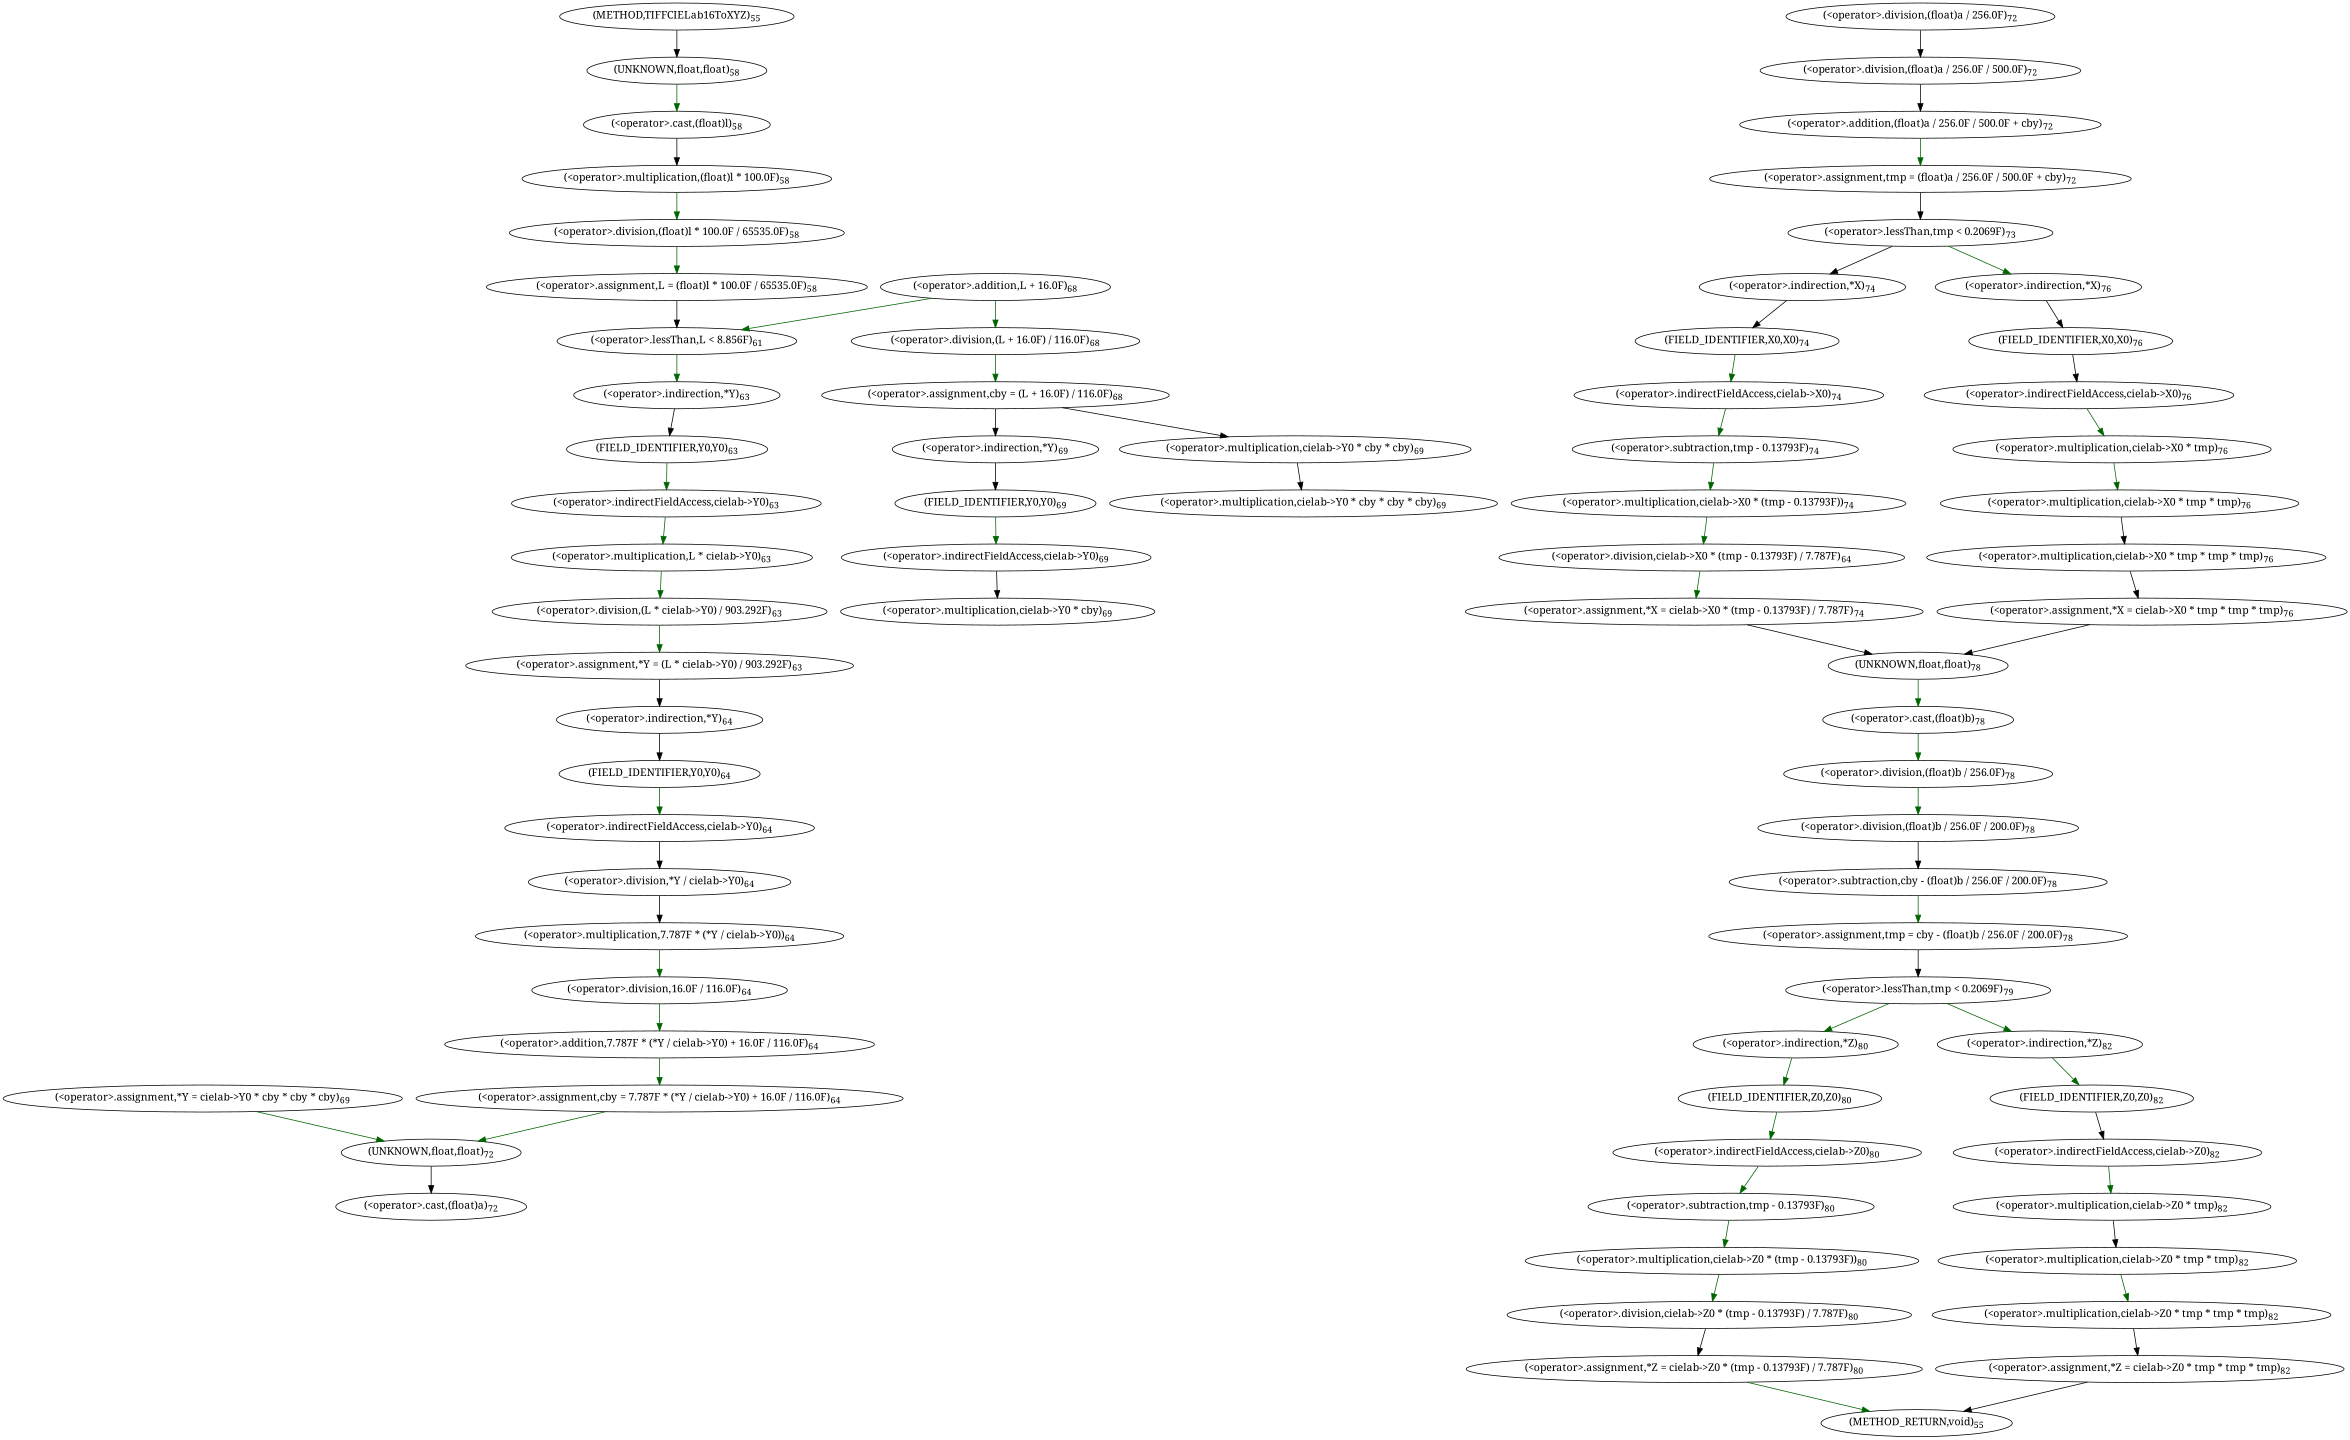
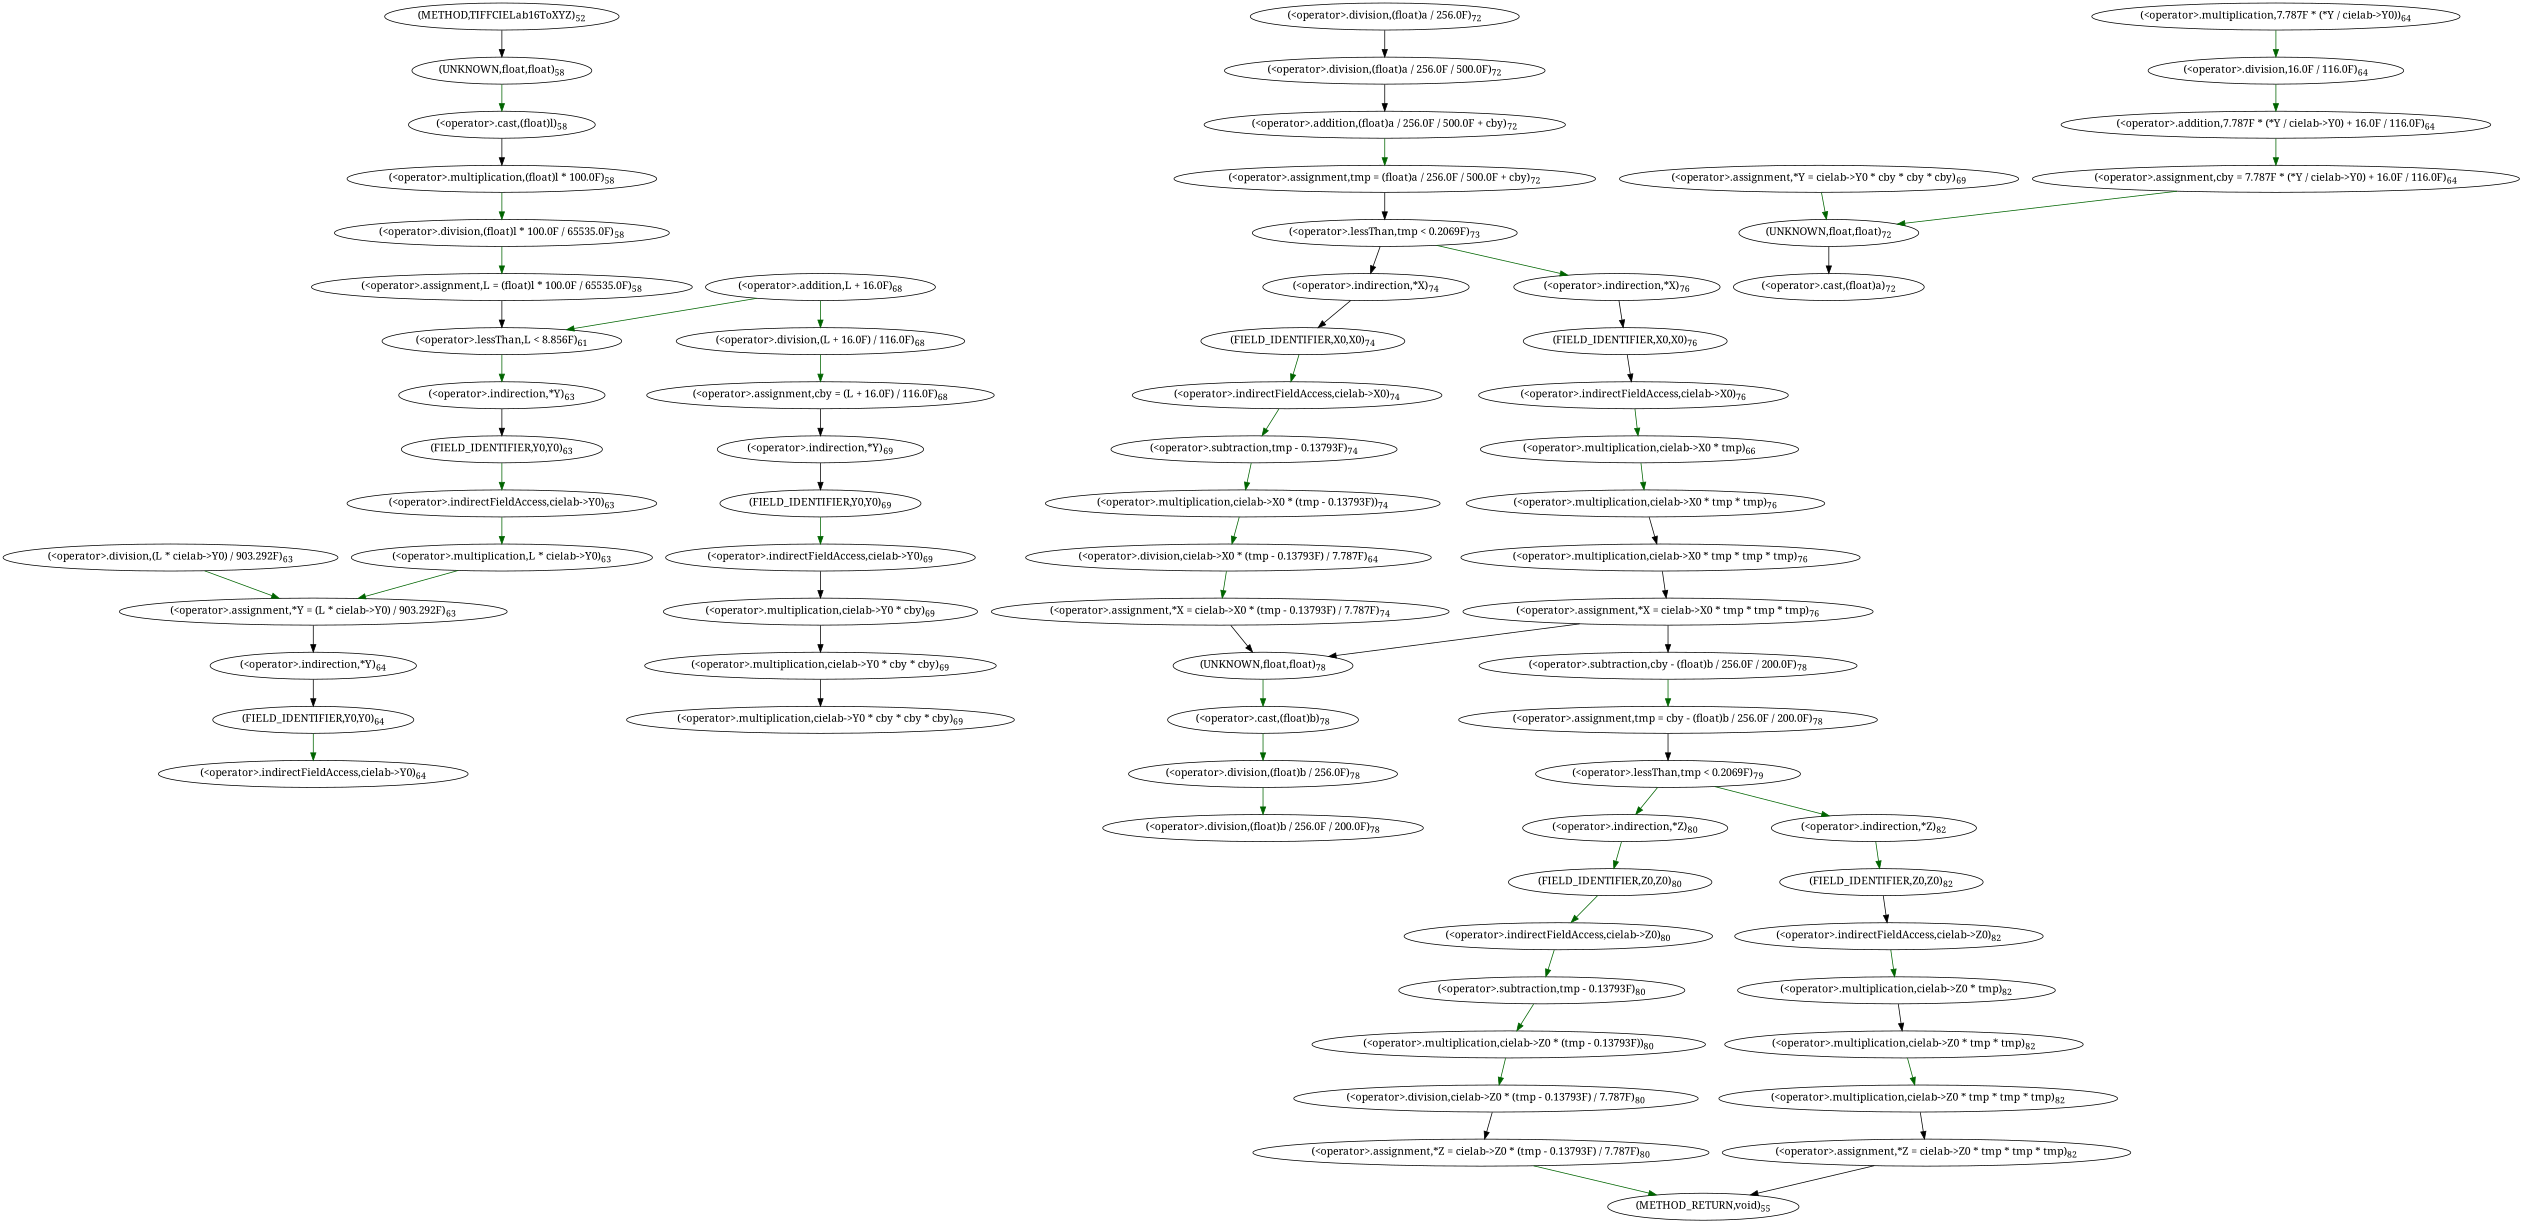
(756, 15) -> (581, 15)
(1141, 422) -> (820, 635)
(2223, 448) -> (1751, 448)
(661, 581) -> (412, 583)
(1918, 851) -> (1668, 635)
(660, 882) -> none
